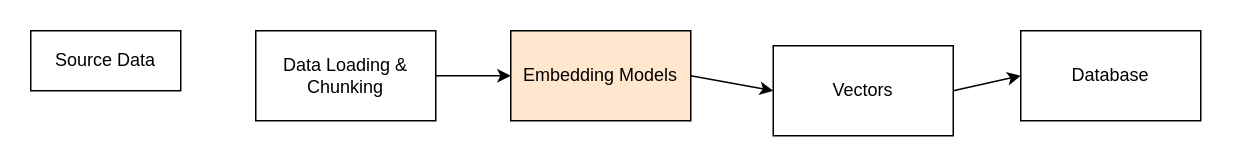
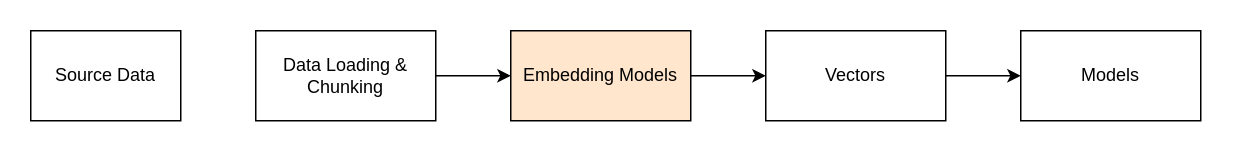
(106, 61) -> (106, 76)
(1111, 76) -> (1111, 76)
(863, 91) -> (856, 76)
